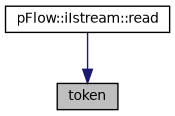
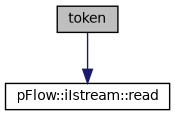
(88, 51) -> (88, 51)
